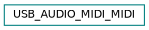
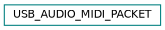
(74, 15) -> (82, 15)
